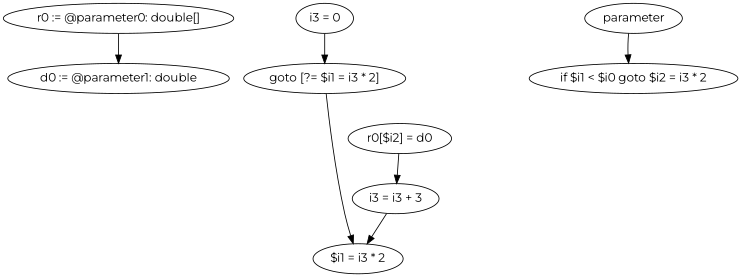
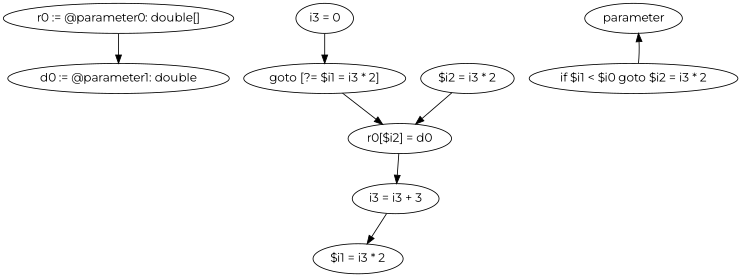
(628, 44) -> (639, 52)
none -> (467, 78)
(336, 165) -> (359, 106)
